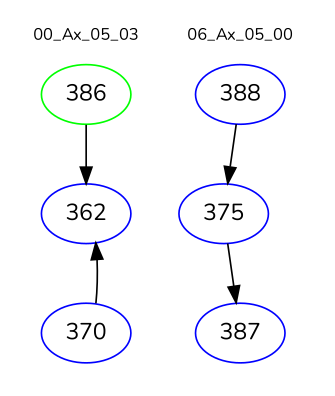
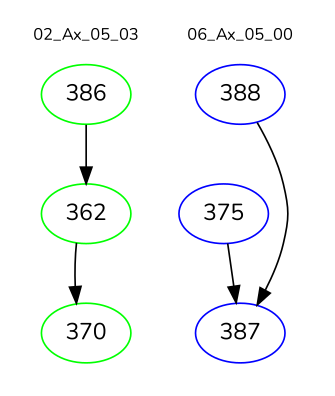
(86, 36) -> (86, 36)
(233, 145) -> (287, 205)
(86, 214) -> (86, 214)
(97, 282) -> (75, 265)
(86, 333) -> (86, 333)
